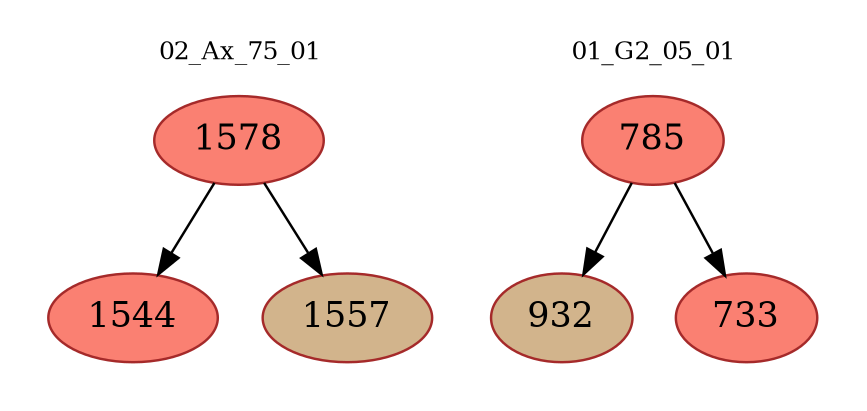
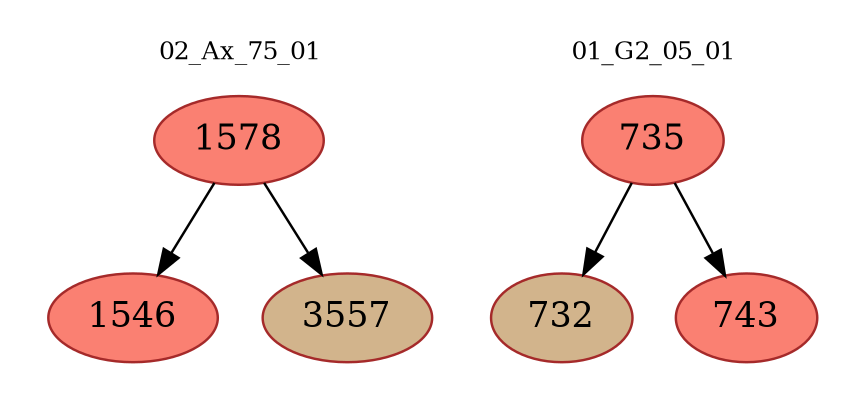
(653, 140) -> (653, 140)
(133, 318) -> (133, 318)
(347, 318) -> (347, 318)
(562, 318) -> (562, 318)
(747, 318) -> (747, 318)
